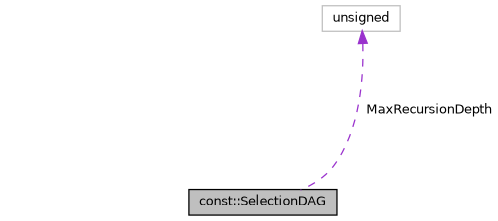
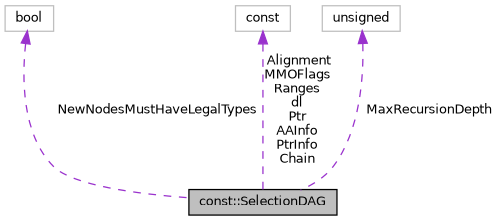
none -> (29, 19)
none -> (263, 19)
